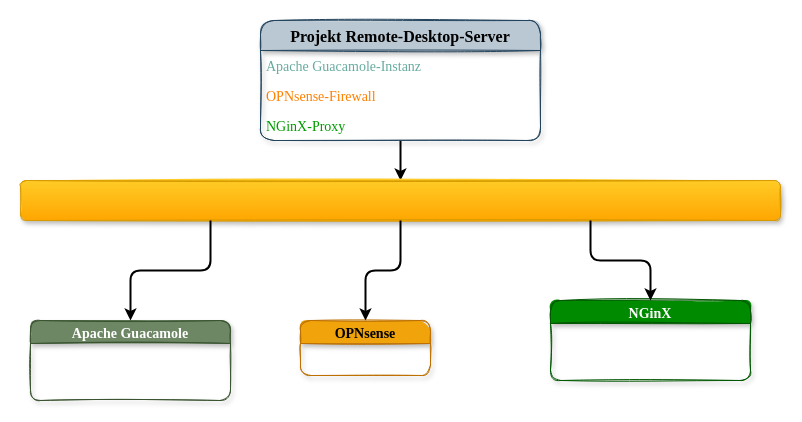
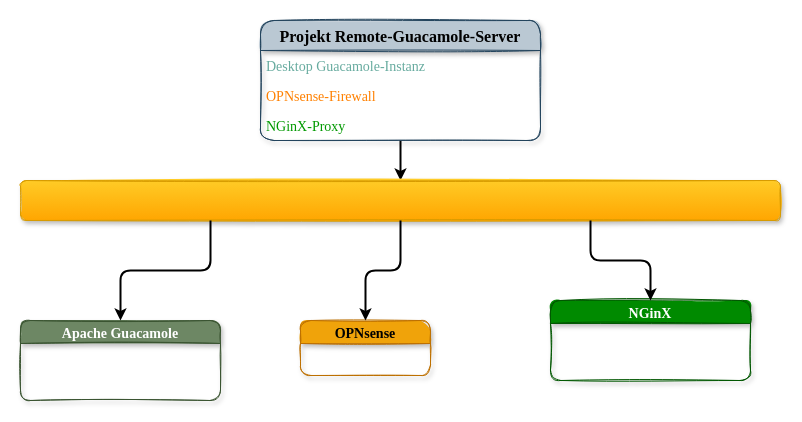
(400, 37) -> (400, 37)
(356, 66) -> (360, 66)
(131, 361) -> (121, 361)
